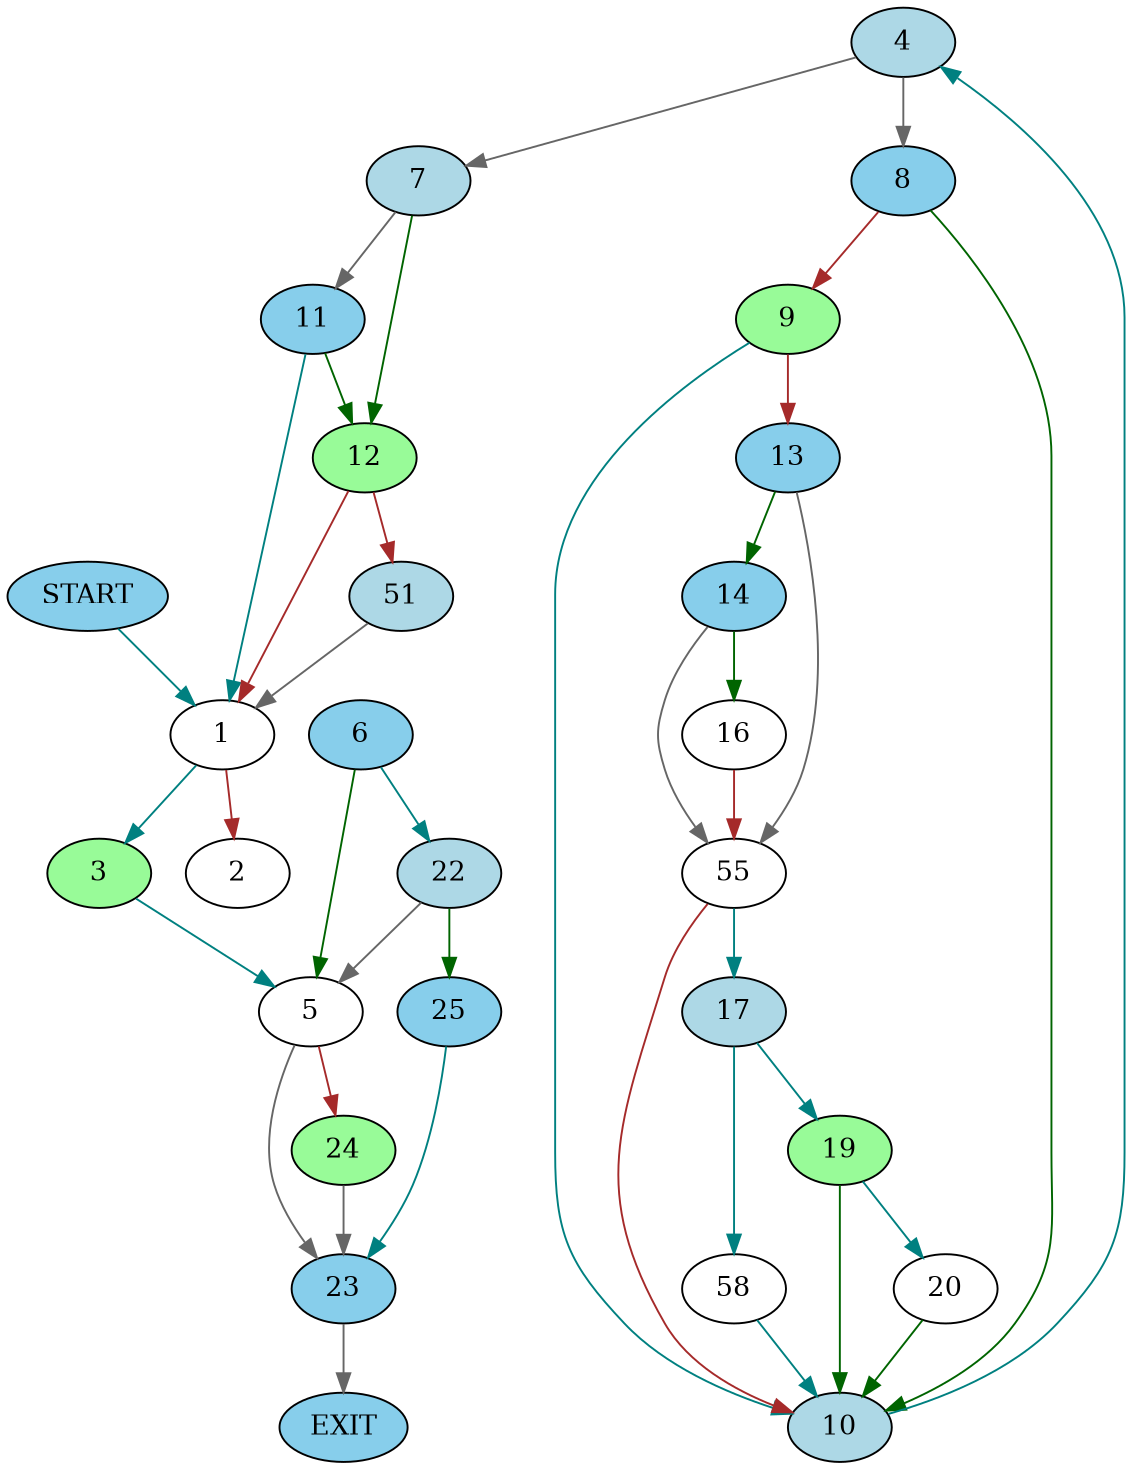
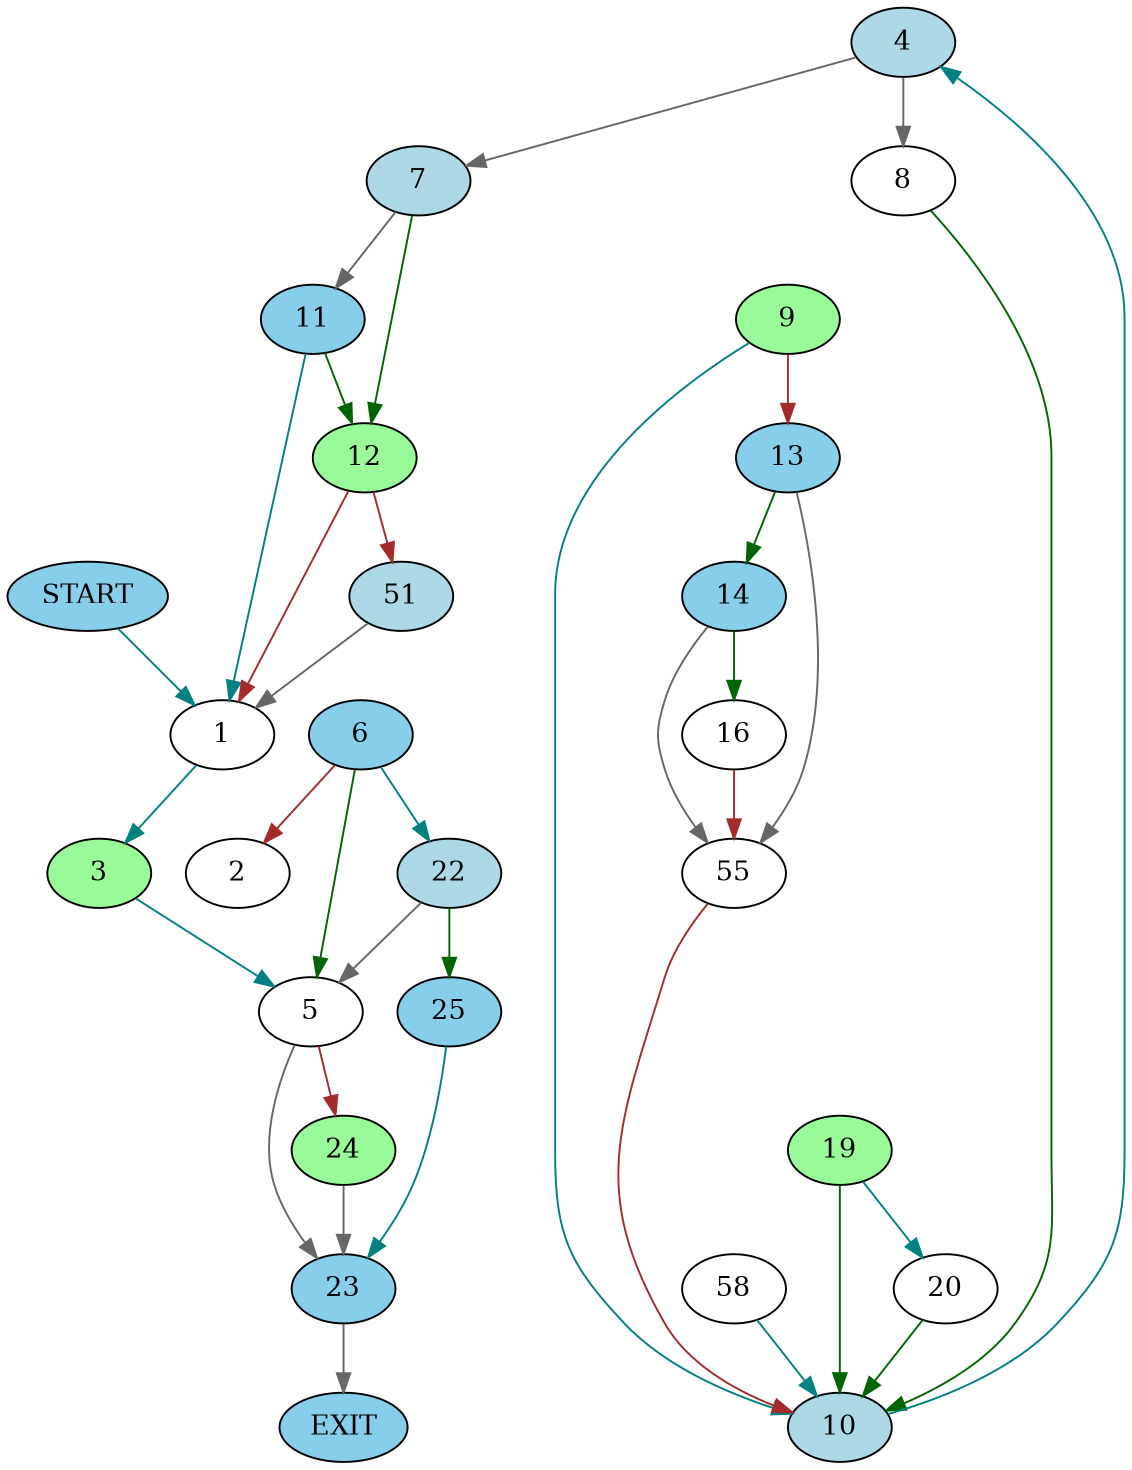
(903, 181) -> (903, 181)
(852, 243) -> none
(229, 795) -> (306, 797)
(734, 1012) -> none
